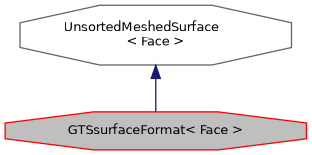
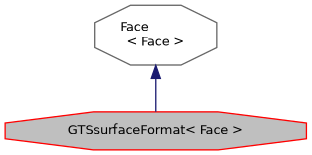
(156, 35) -> (156, 35)
